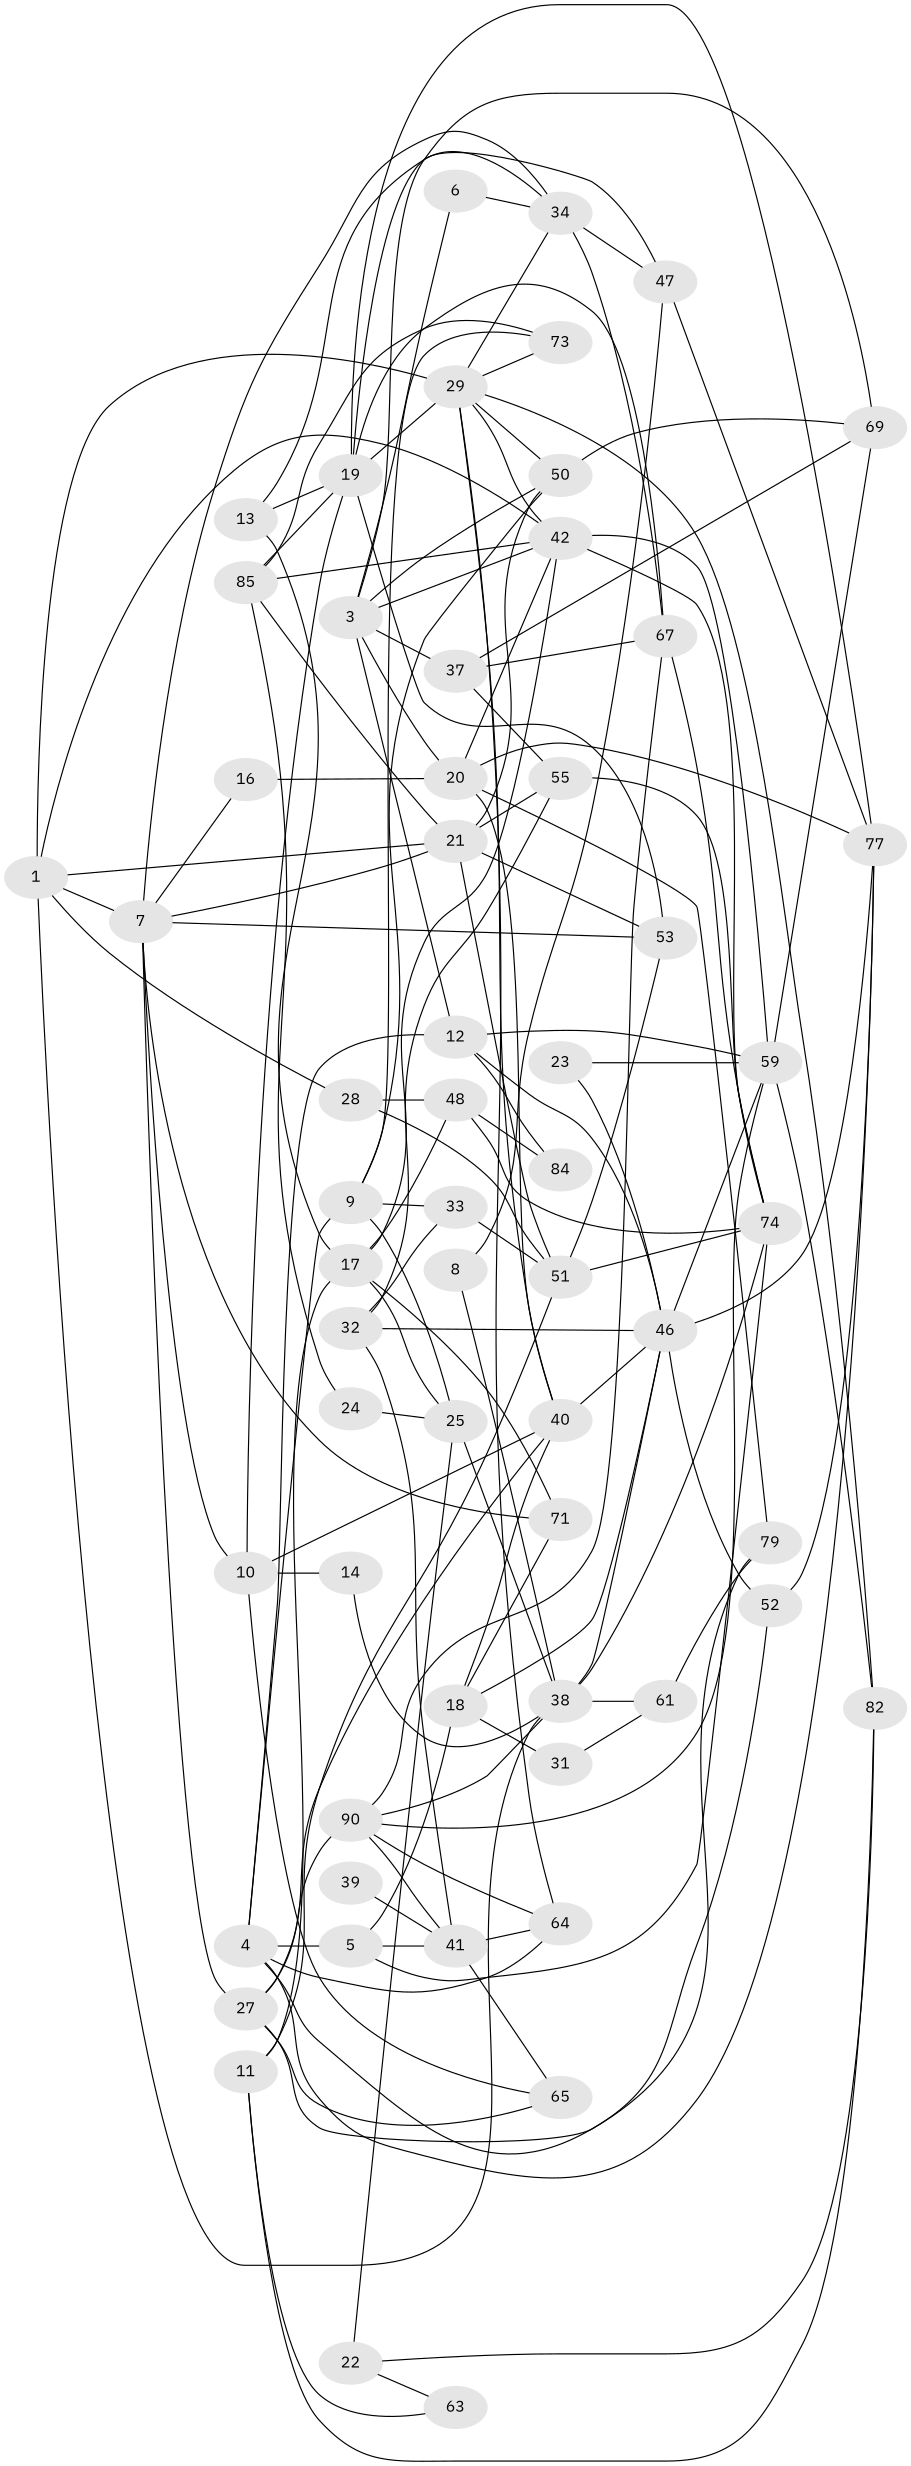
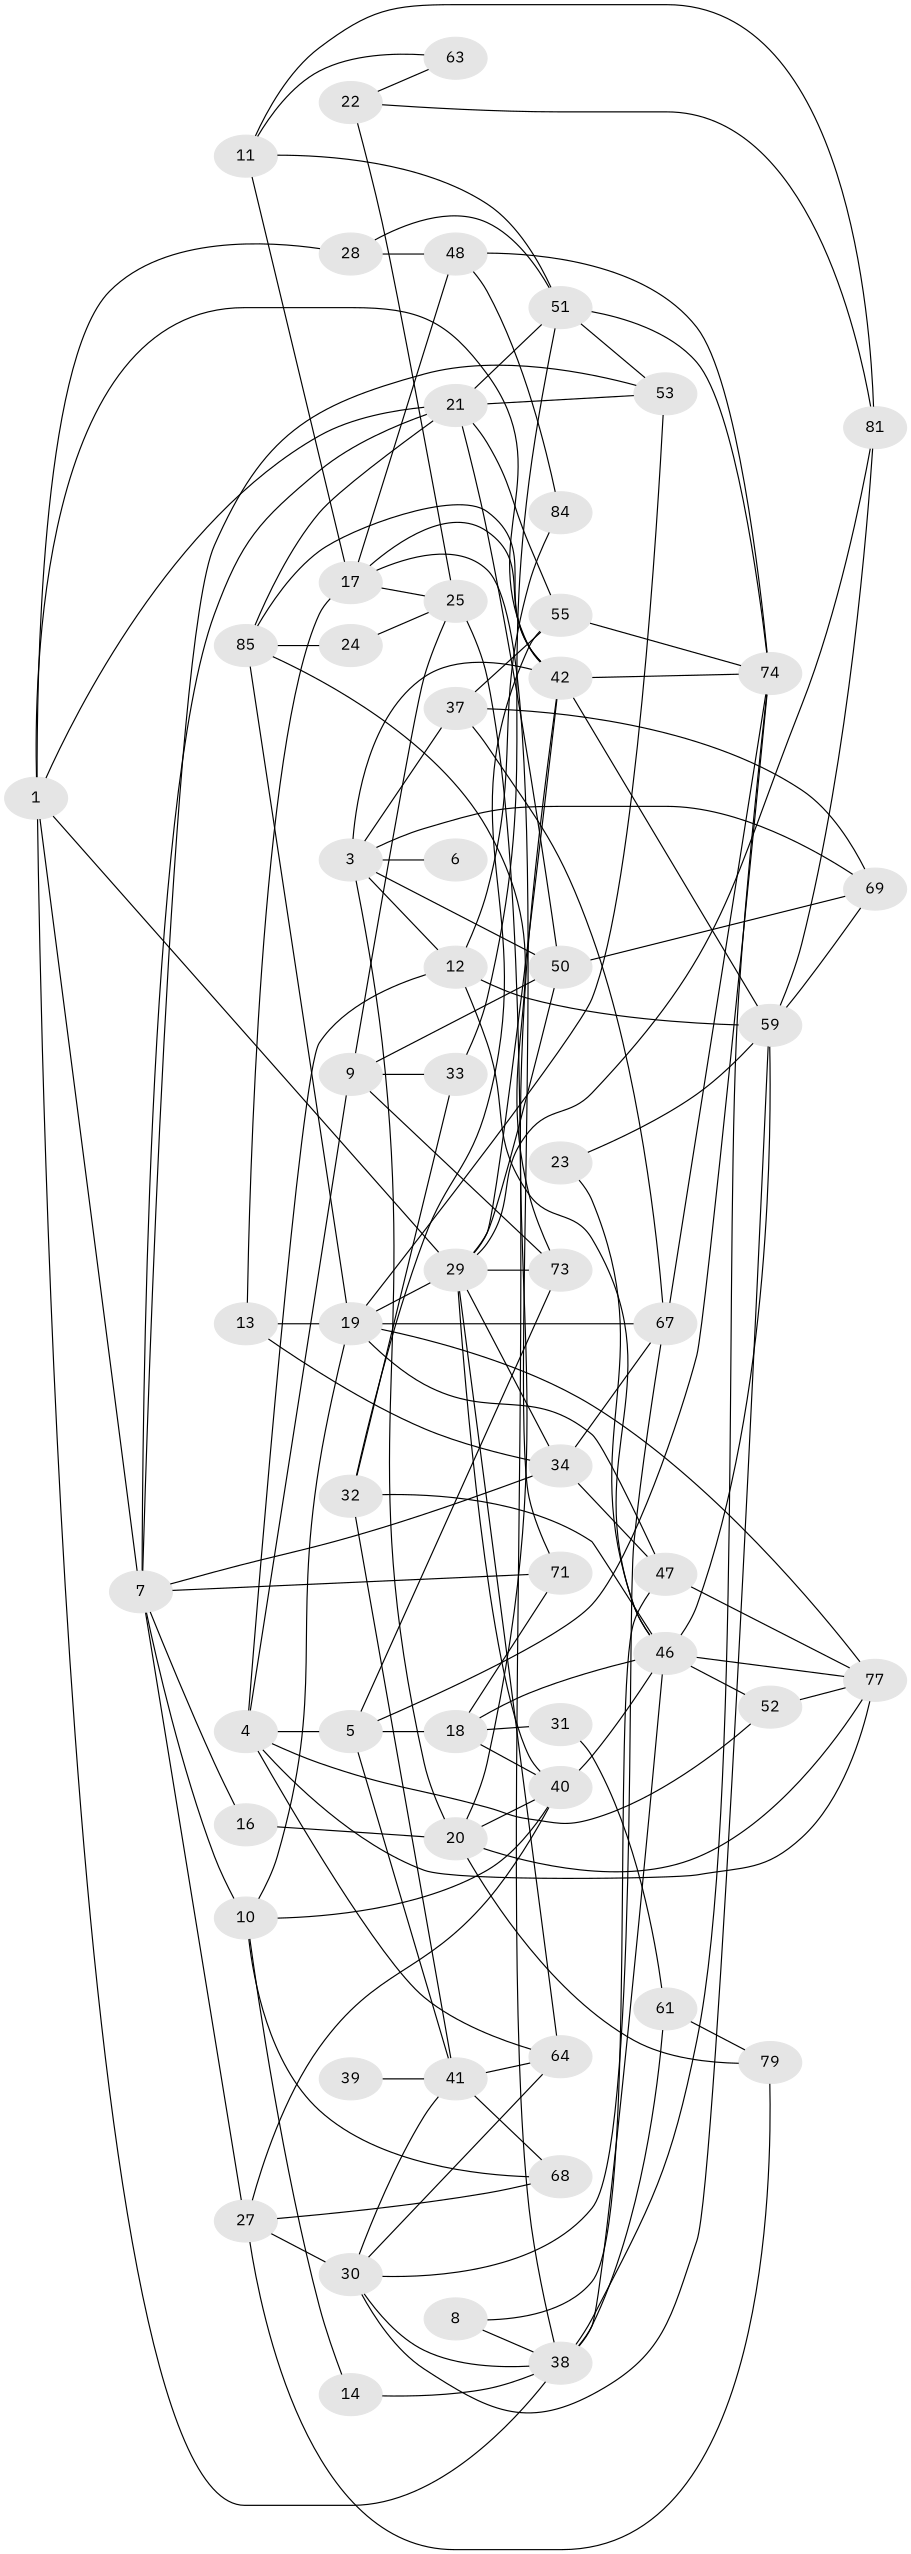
(508, 202) -> none
none -> (460, 1490)
(875, 1708) -> (875, 428)
(351, 1820) -> (351, 2275)
(560, 2098) -> (560, 2177)
